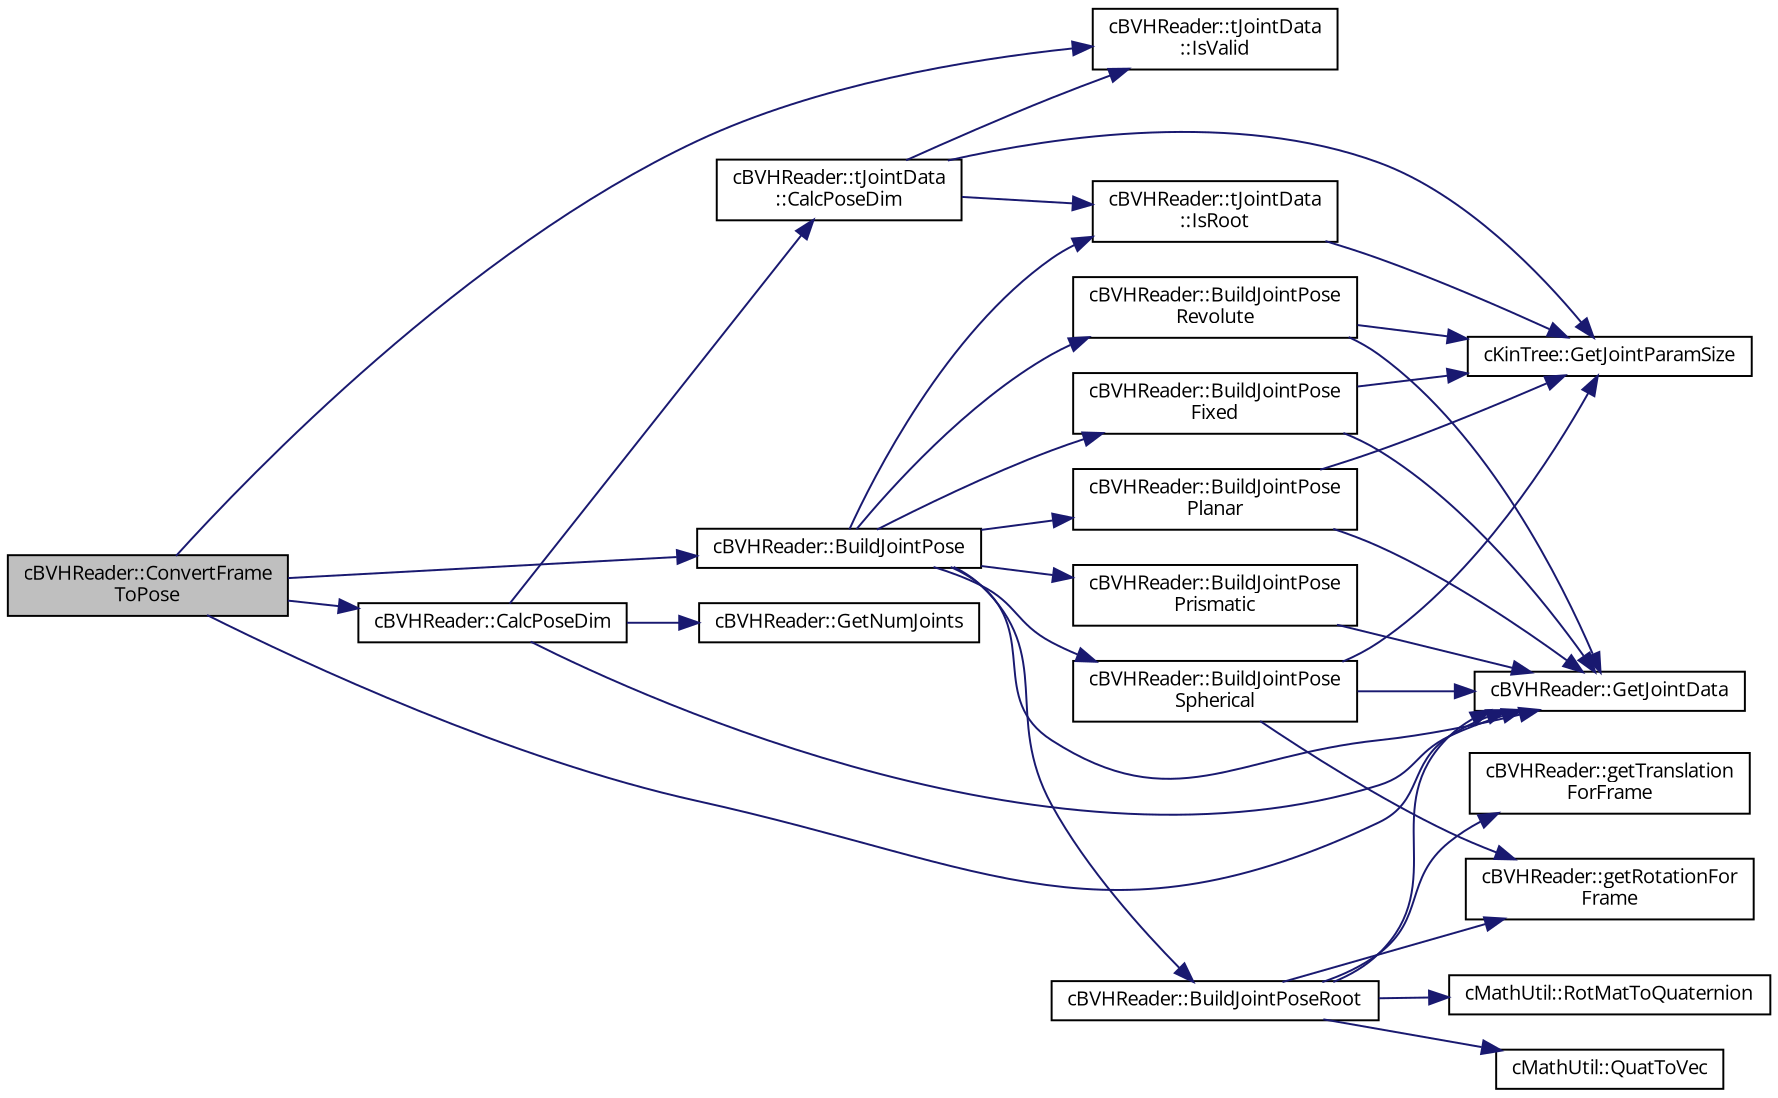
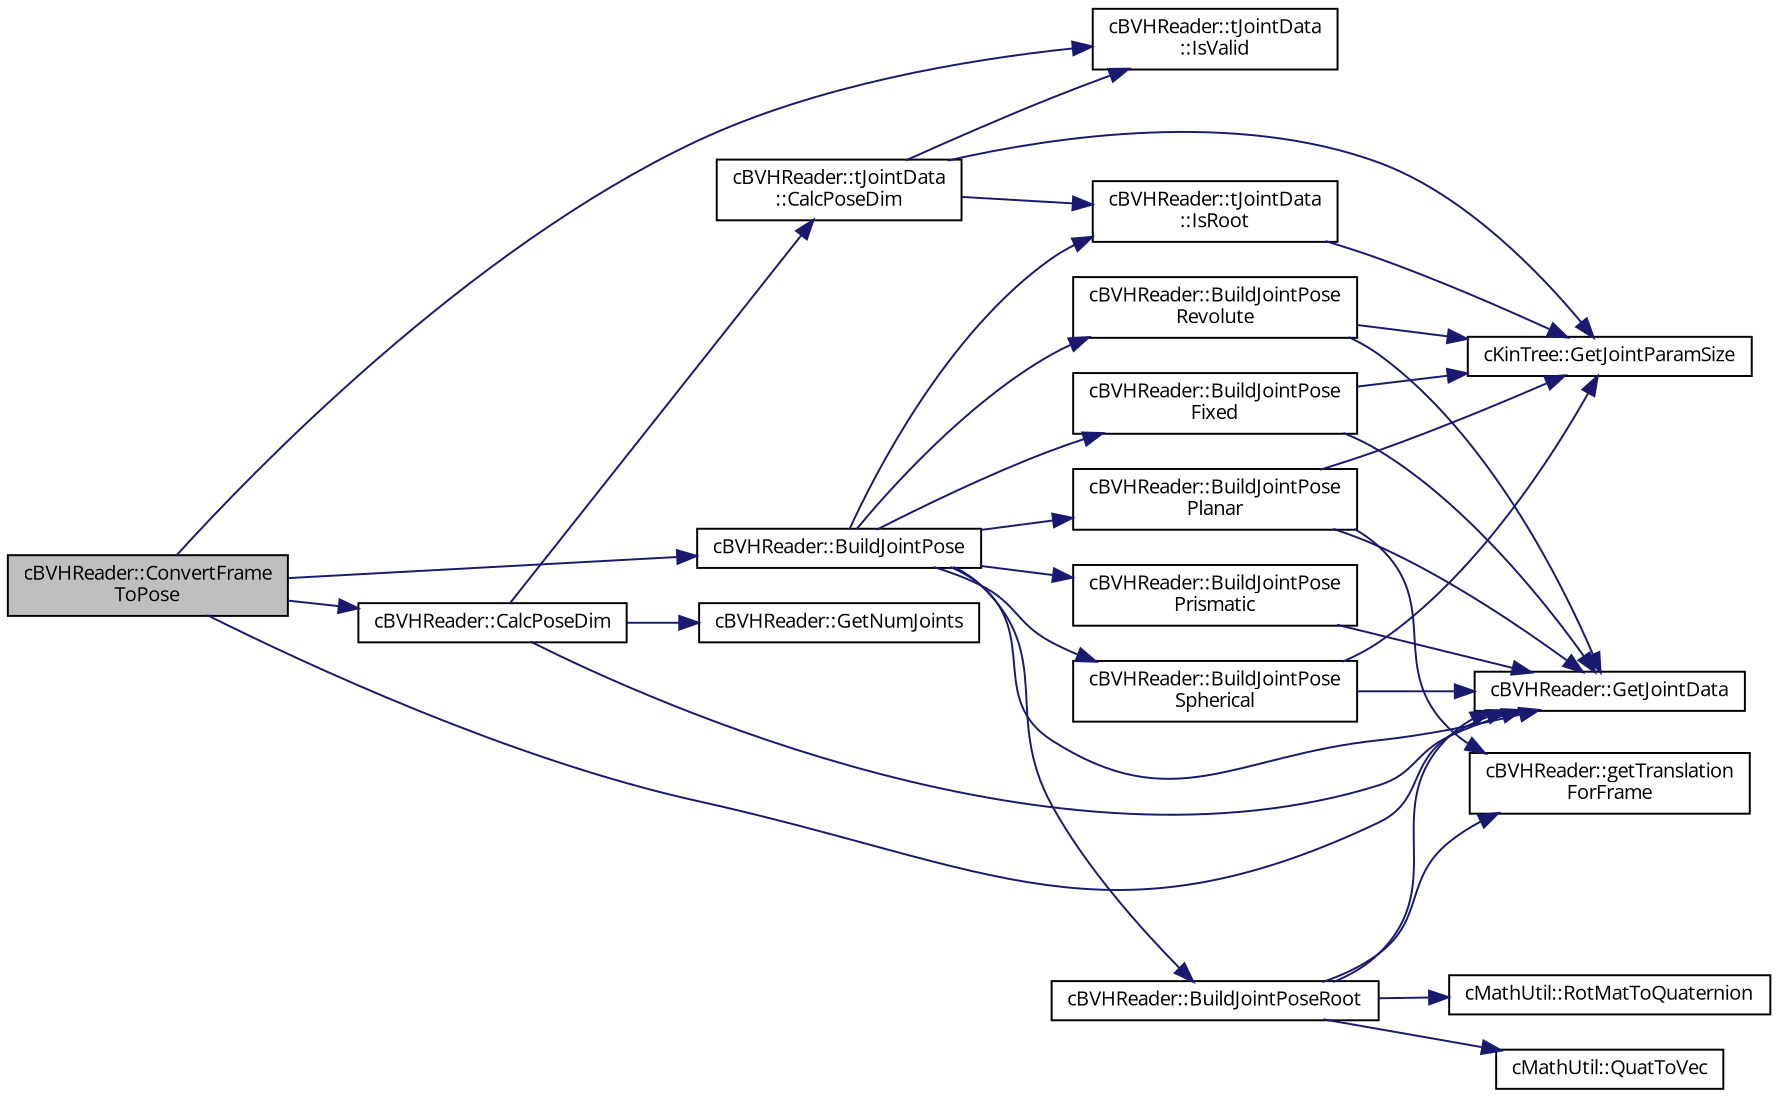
none -> (1416, 660)
(1610, 889) -> none
